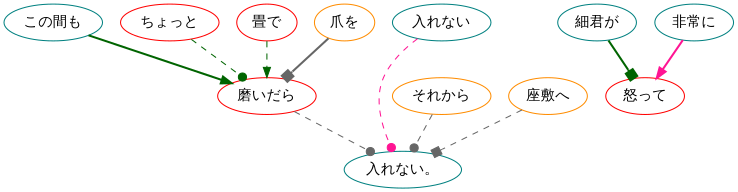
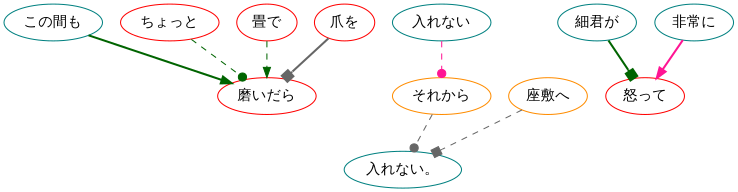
(345, 22) -> (345, 22)
(381, 85) -> (442, 55)
(330, 131) -> none
